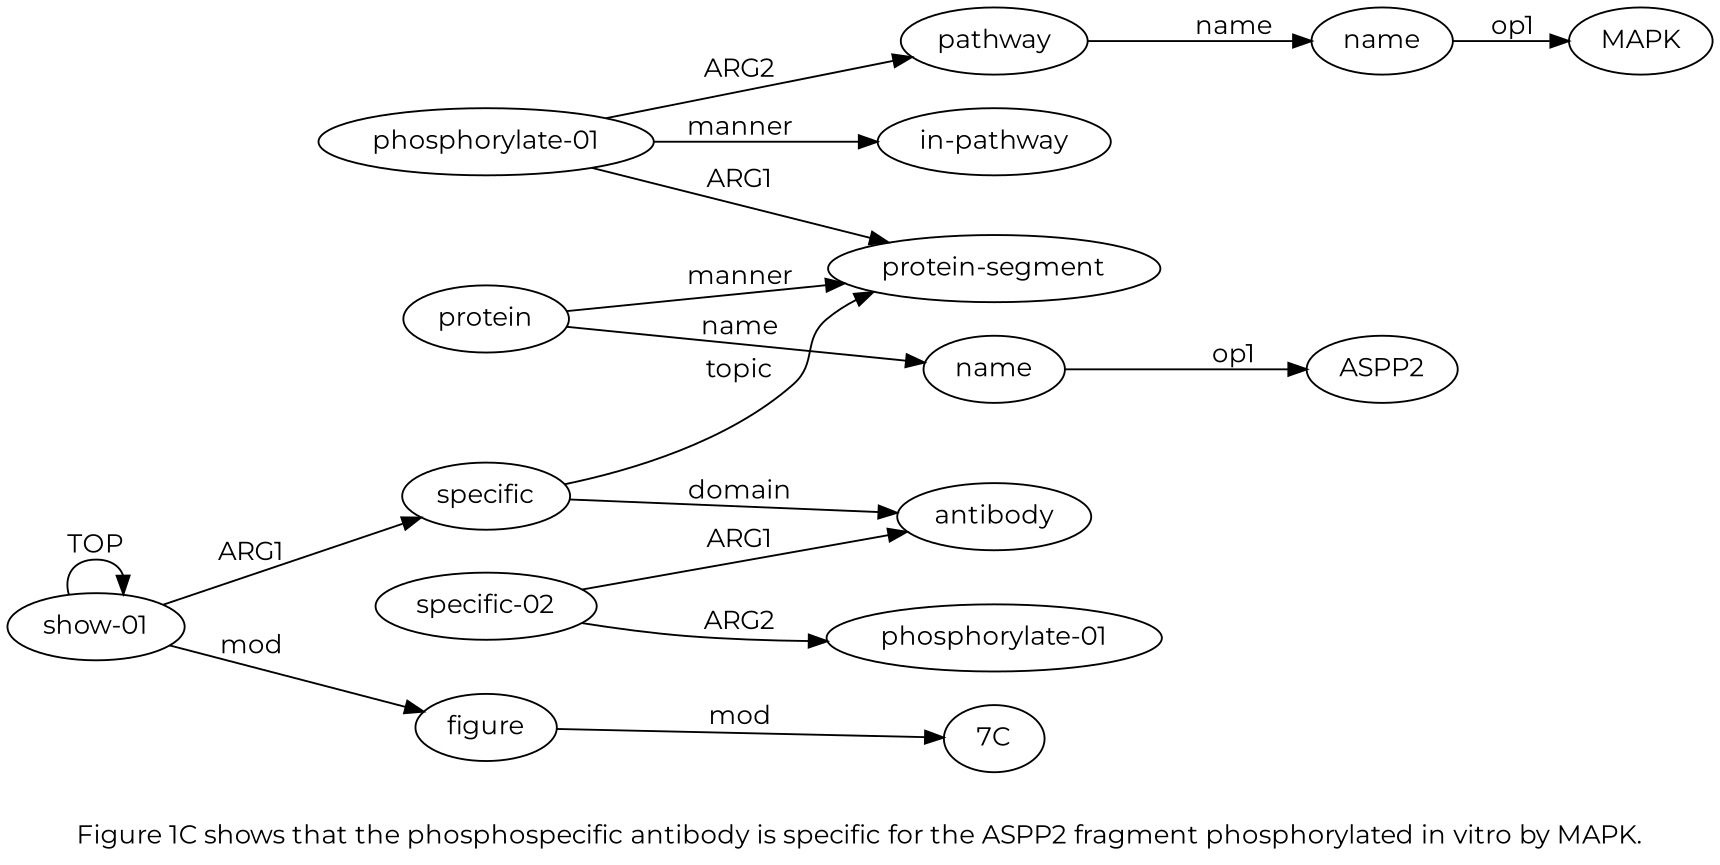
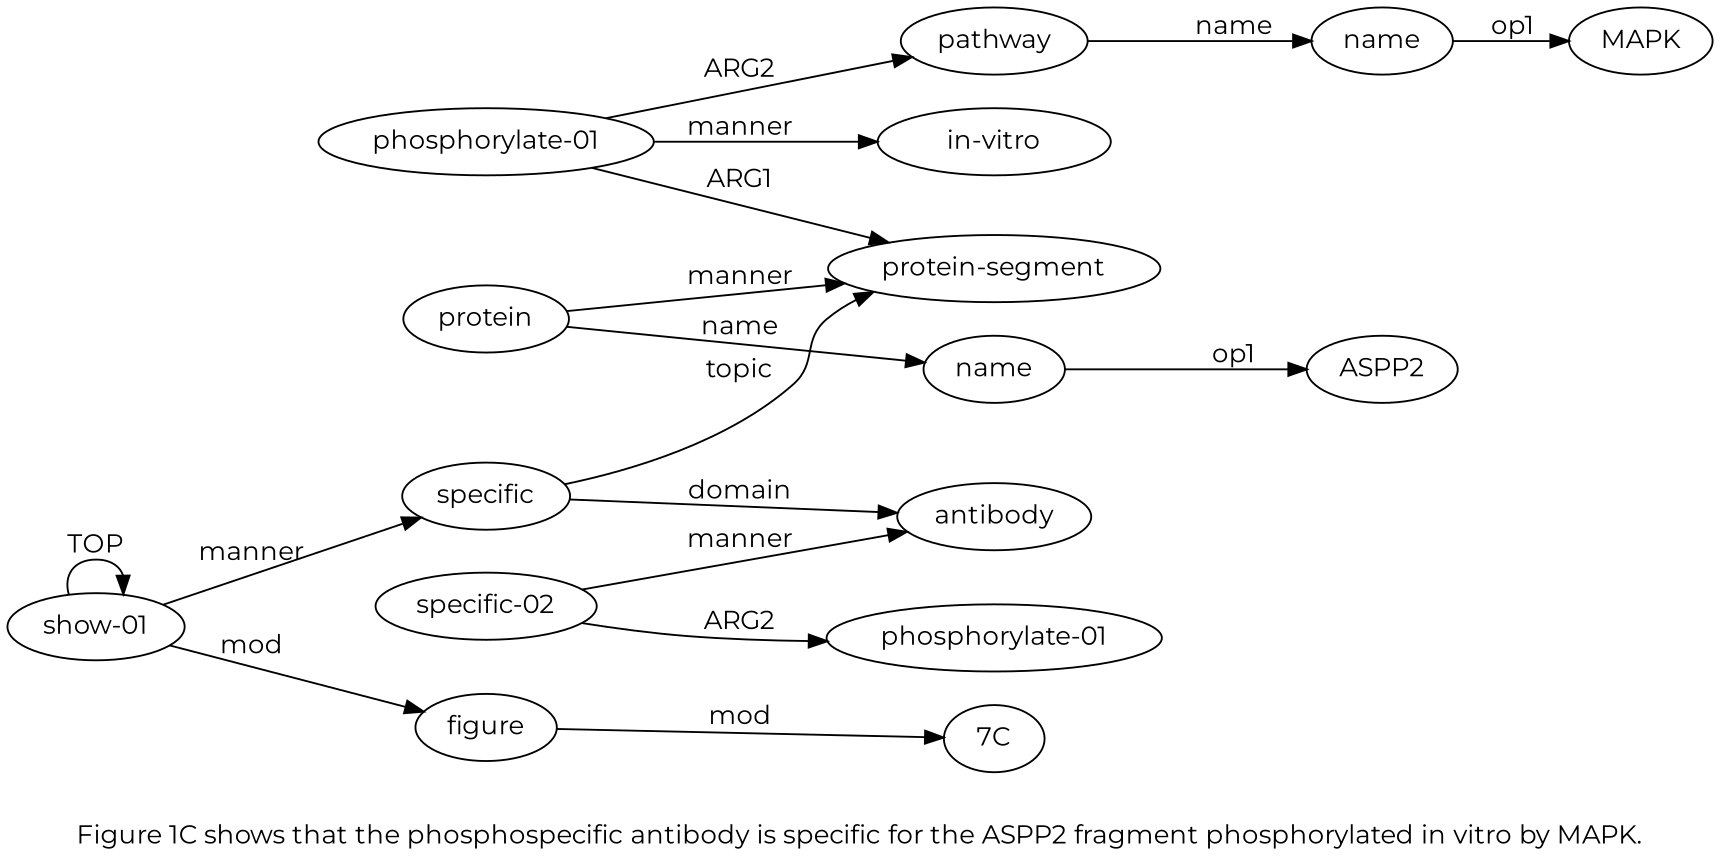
(994, 142) -> (994, 142)
(740, 540) -> (740, 540)
(252, 553) -> (252, 553)
